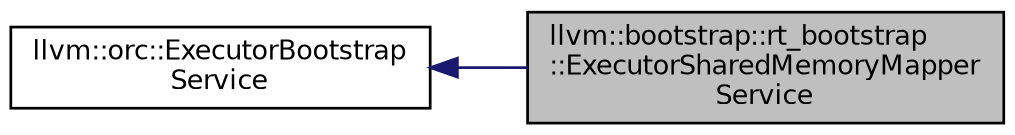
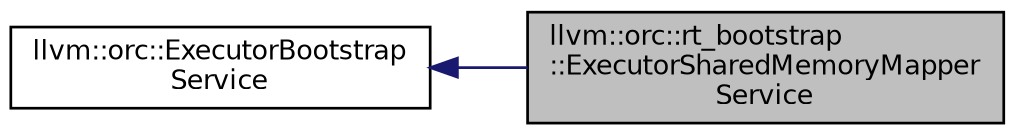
(766, 68) -> (766, 68)
